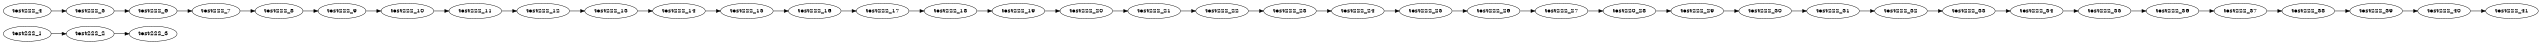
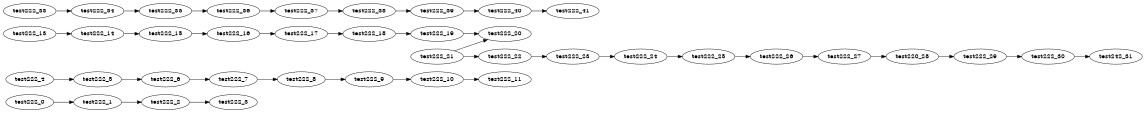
(543, 11) -> none
(1118, 11) -> (469, 46)
(1833, 11) -> (1116, 57)
(1901, 11) -> none
none -> (30, 102)
